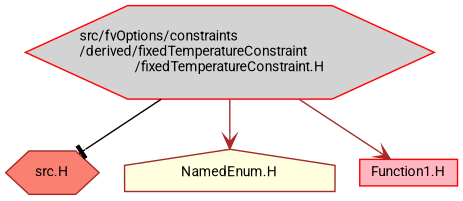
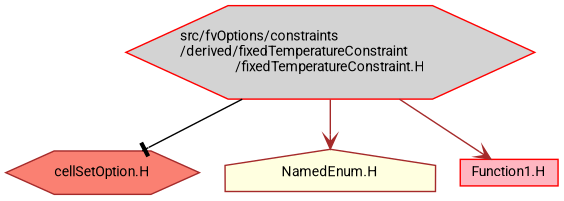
(52, 173) -> (103, 173)
